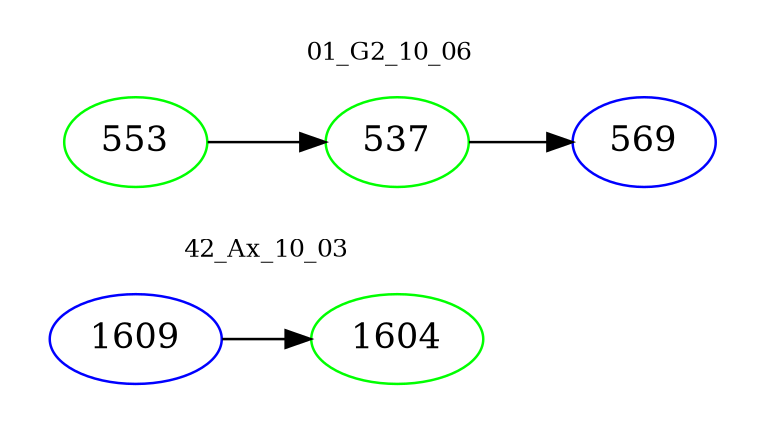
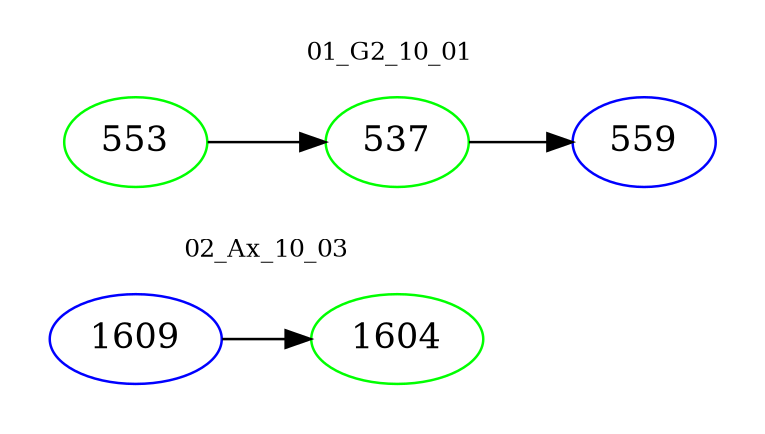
(390, 54) -> (390, 54)
(644, 142) -> (644, 142)
(266, 251) -> (266, 251)
